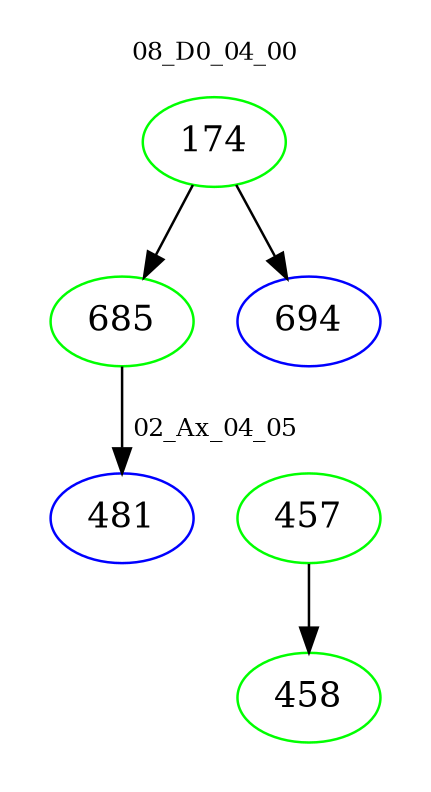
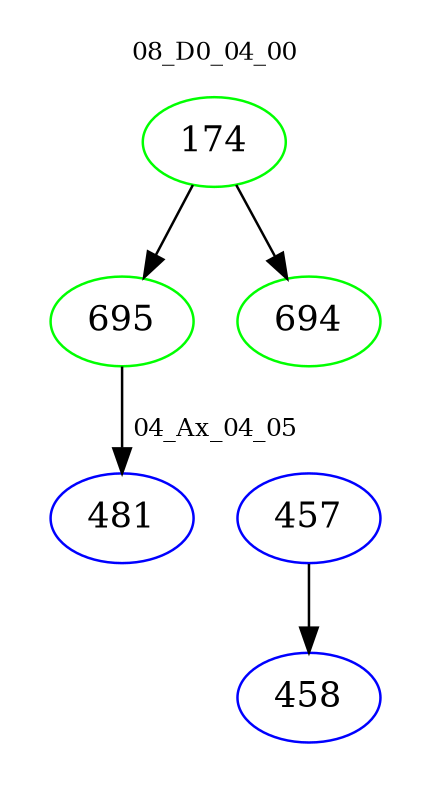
(122, 321) -> (122, 321)
(309, 321) -> (309, 321)
(216, 430) -> (216, 430)
(309, 518) -> (309, 518)
(309, 698) -> (309, 698)
